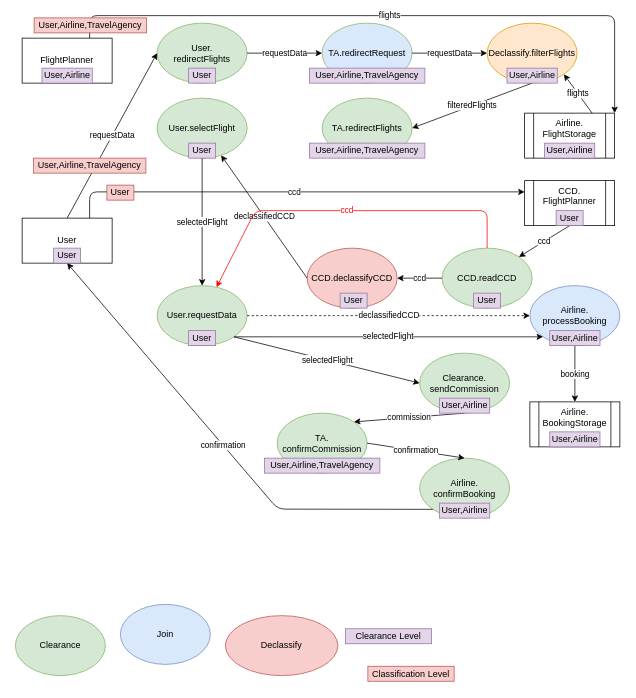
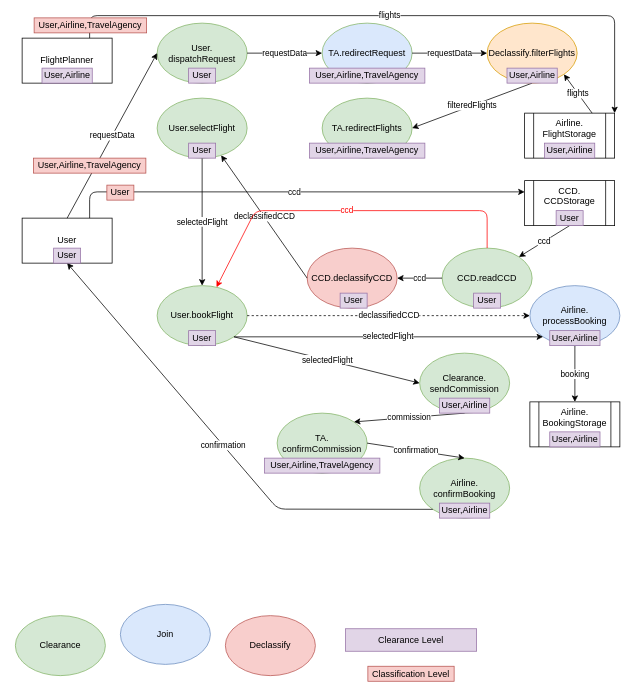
(202, 53) -> (202, 53)
(570, 196) -> (570, 196)
(202, 315) -> (202, 315)
(389, 636) -> (411, 640)
(282, 645) -> (270, 645)
